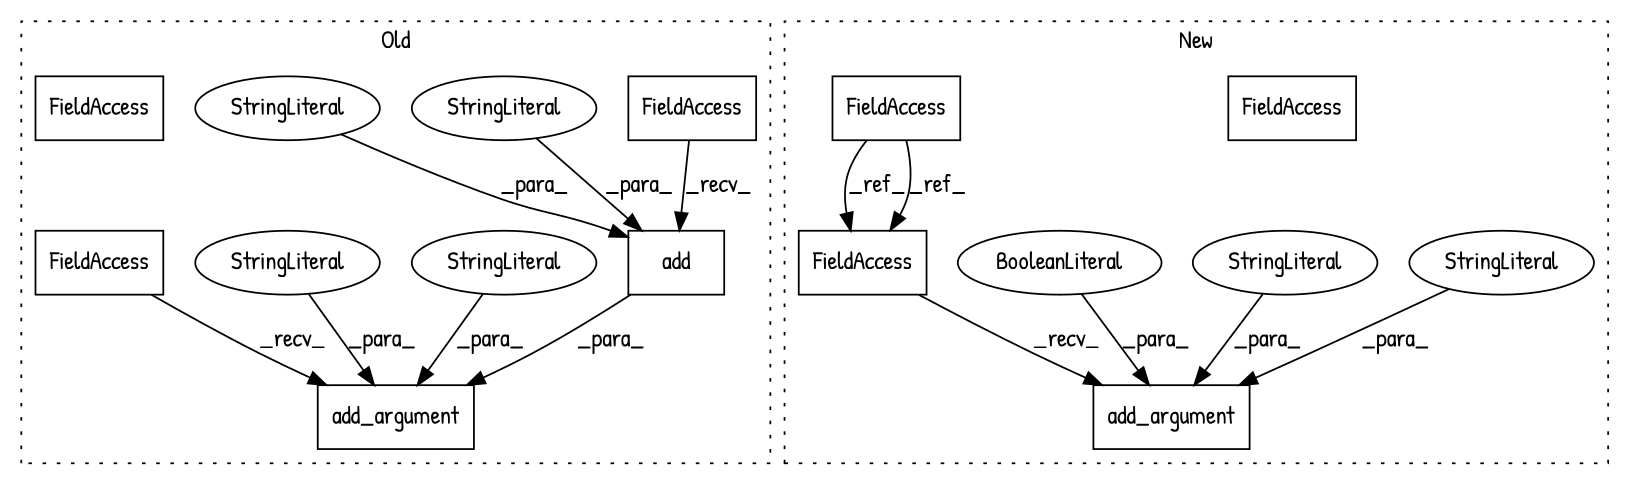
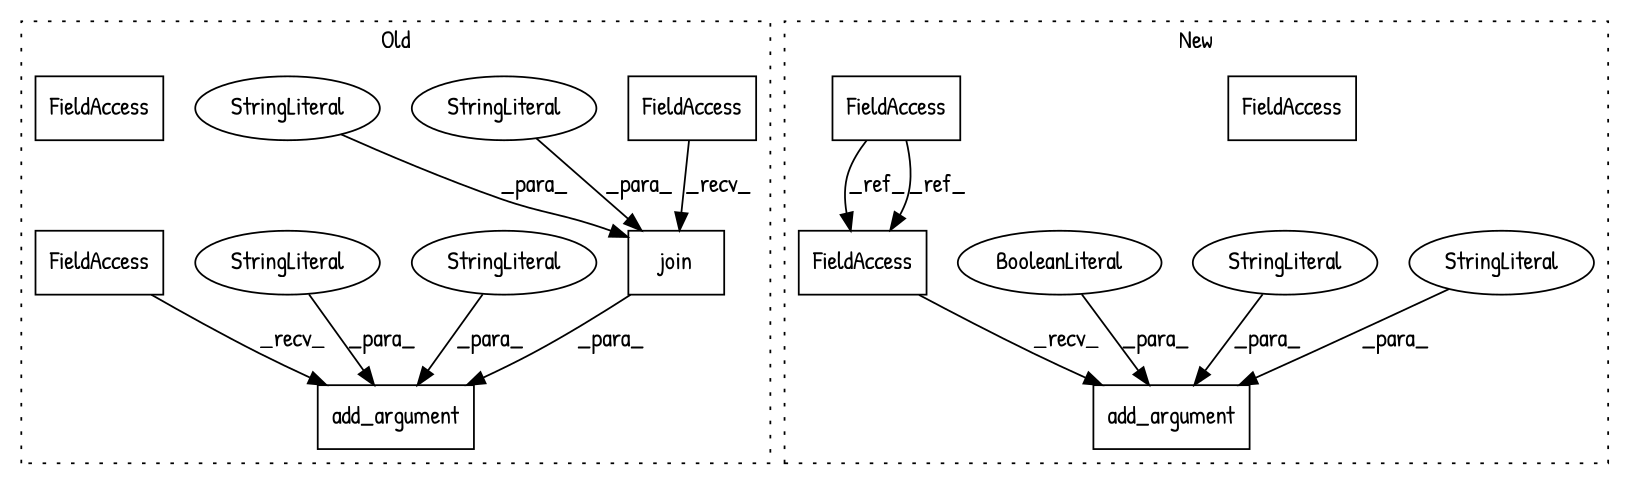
(676, 263) -> (676, 263)
